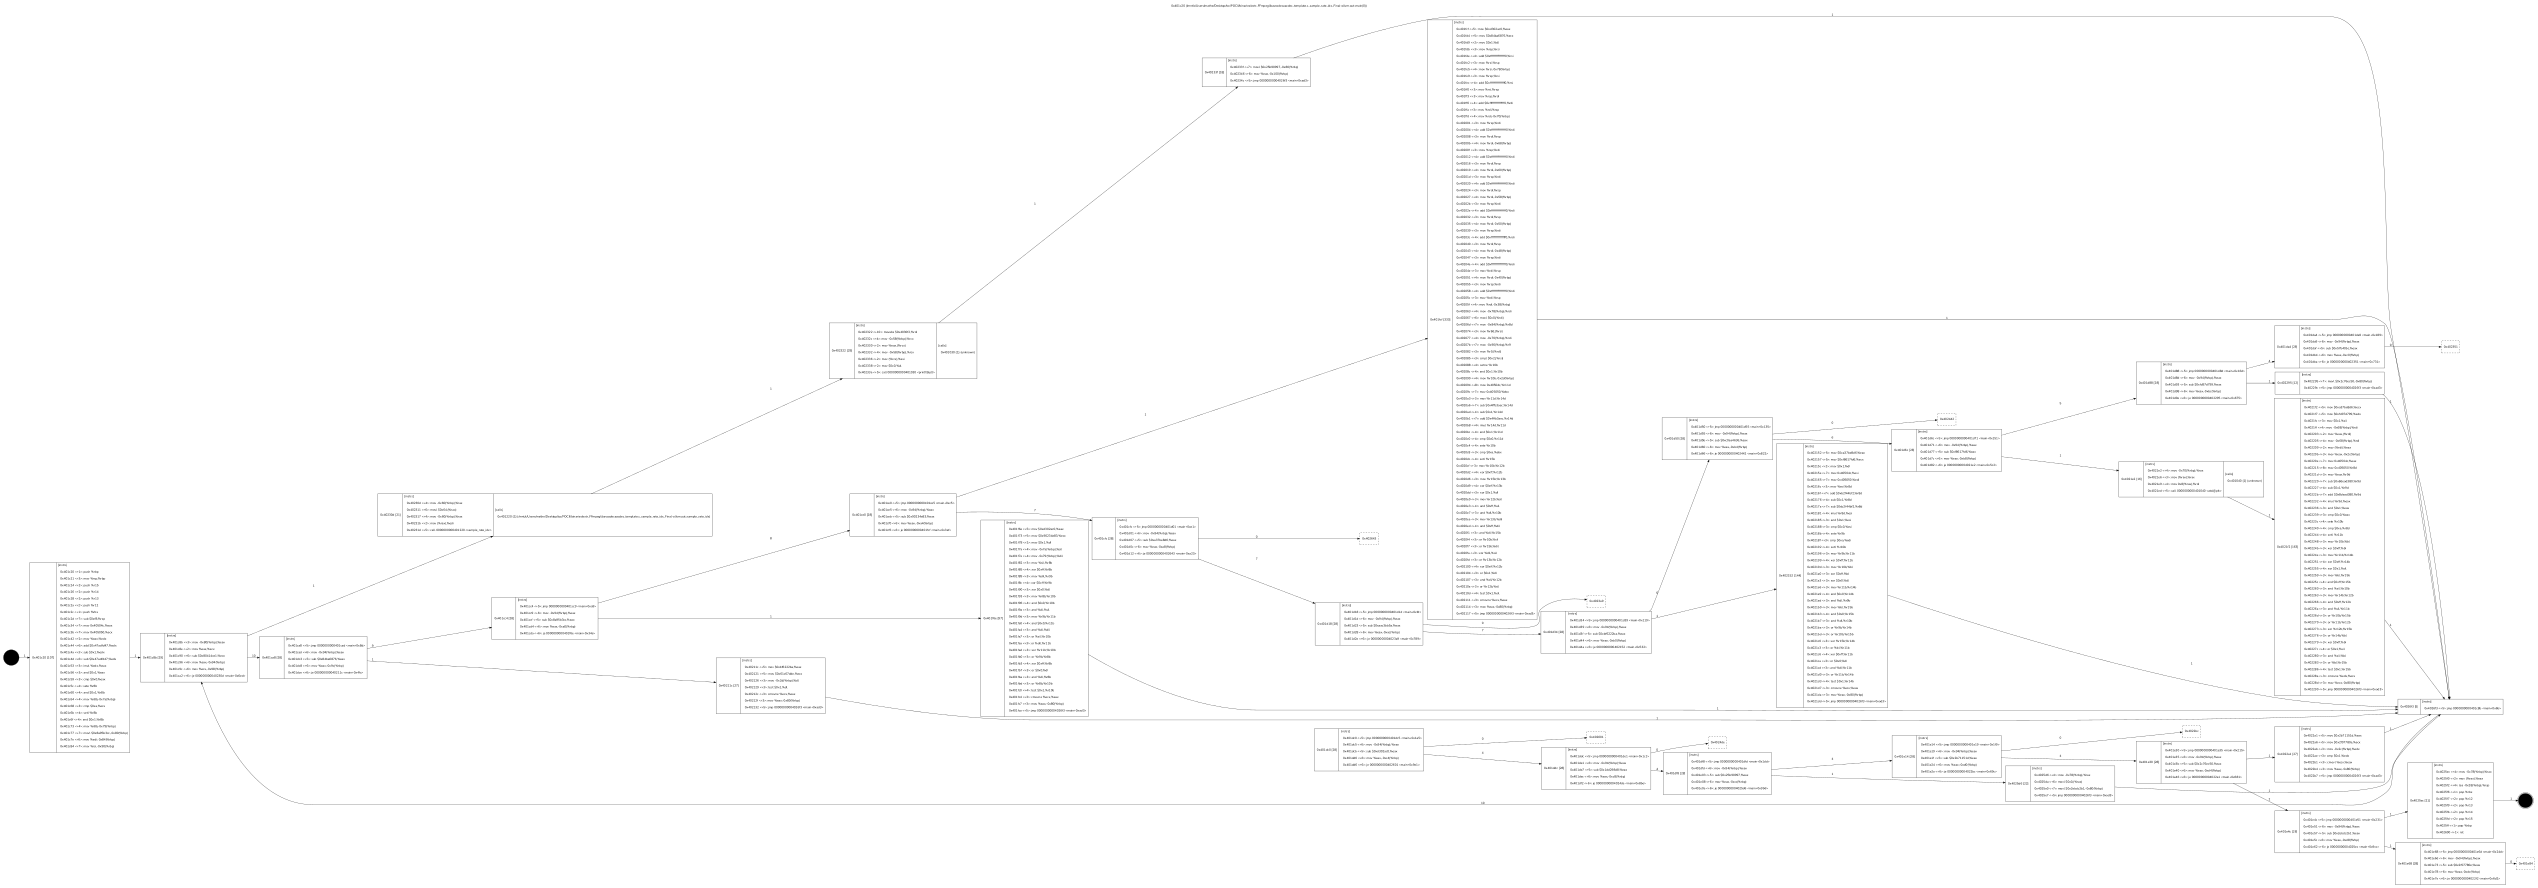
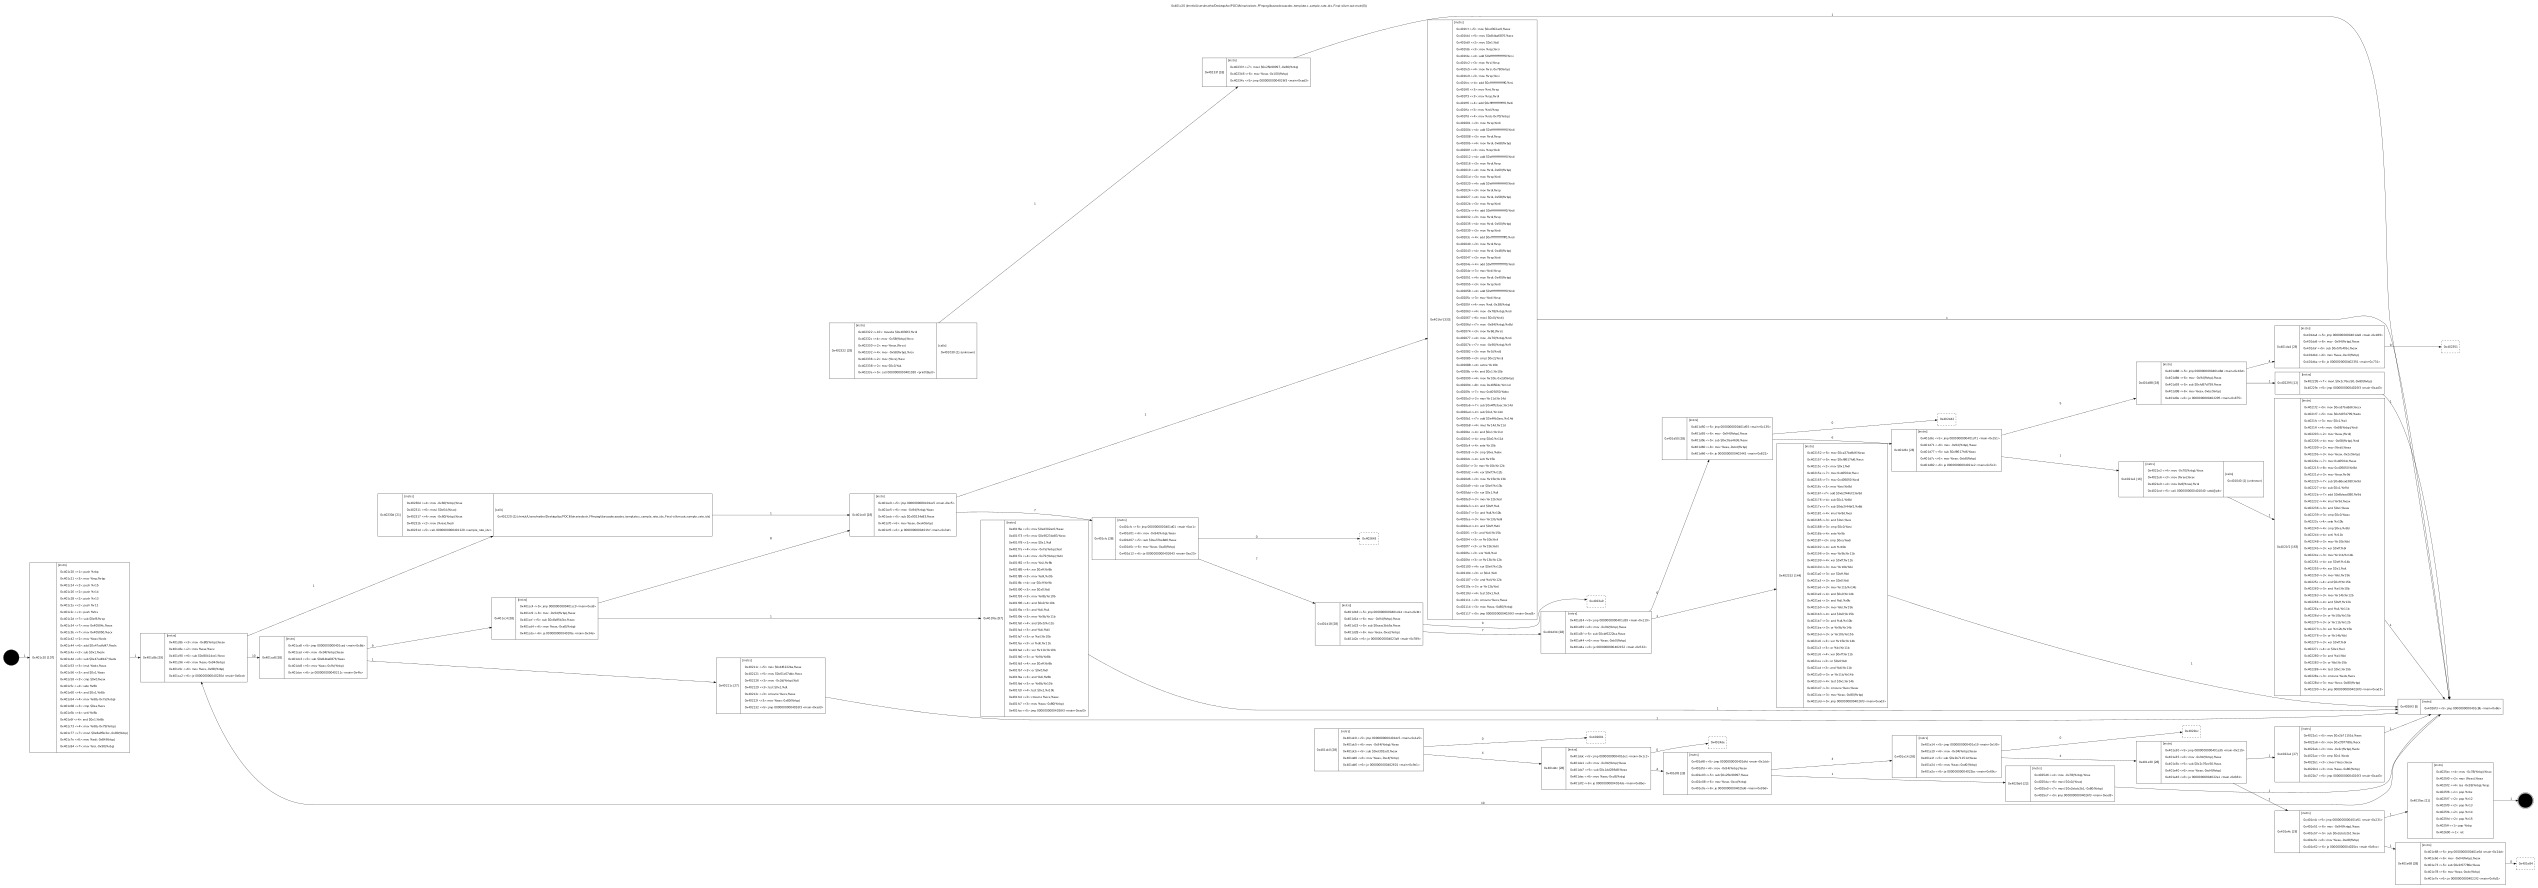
(716, 437) -> (780, 515)
